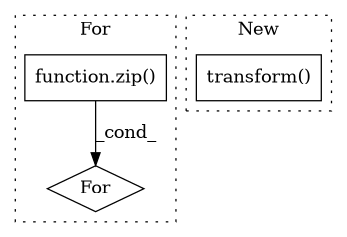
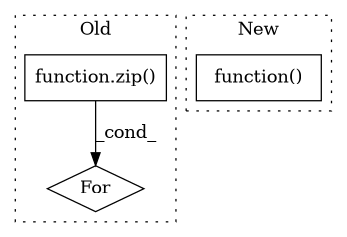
(96, 30) -> (96, 30)
(259, 78) -> (259, 78)
